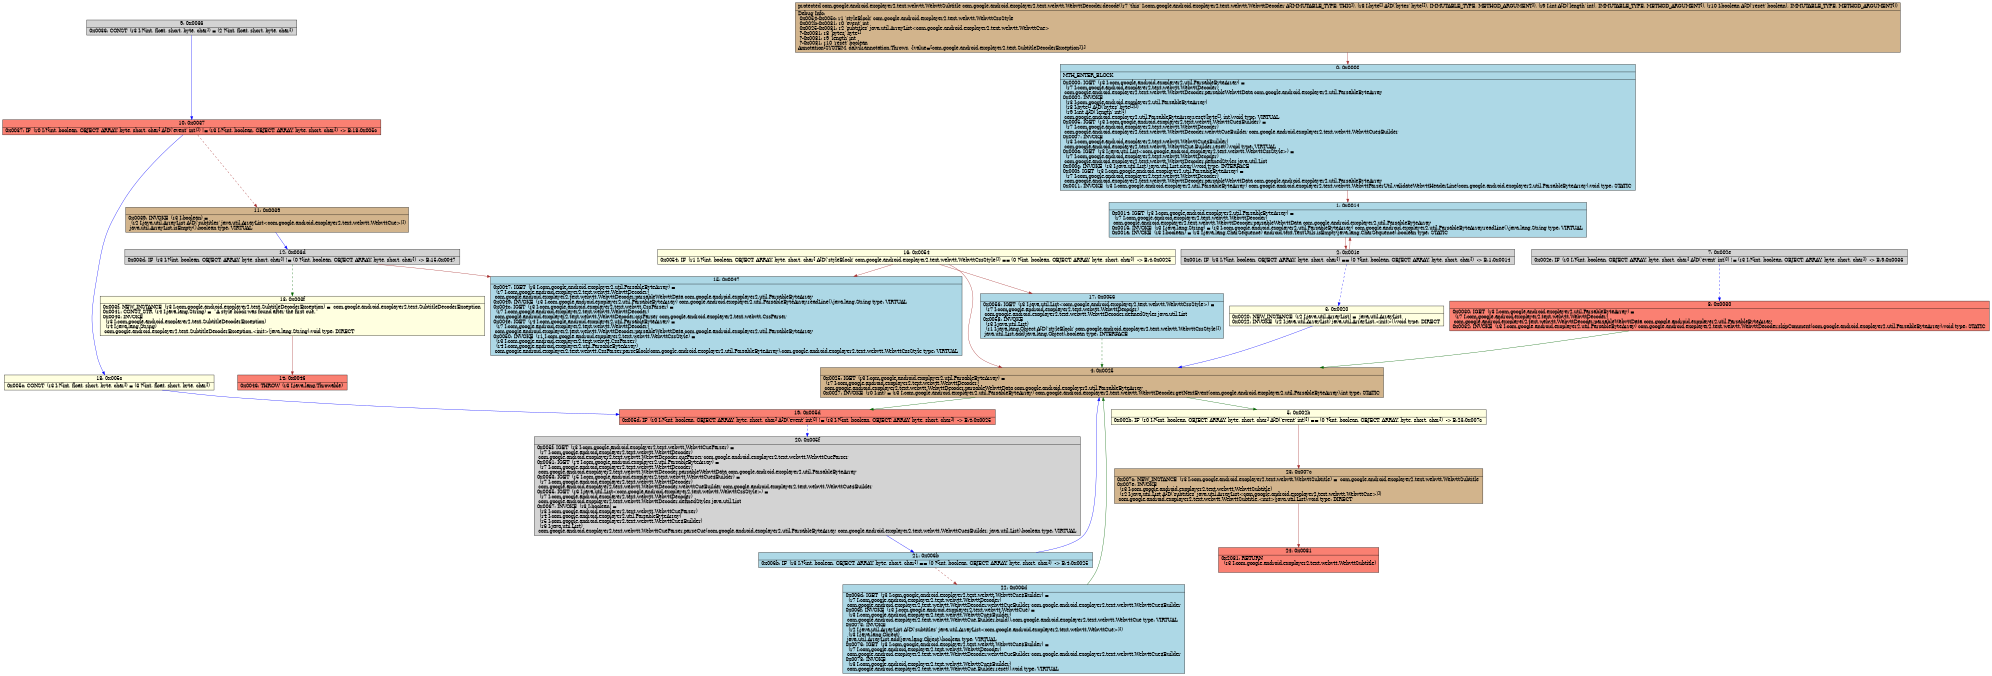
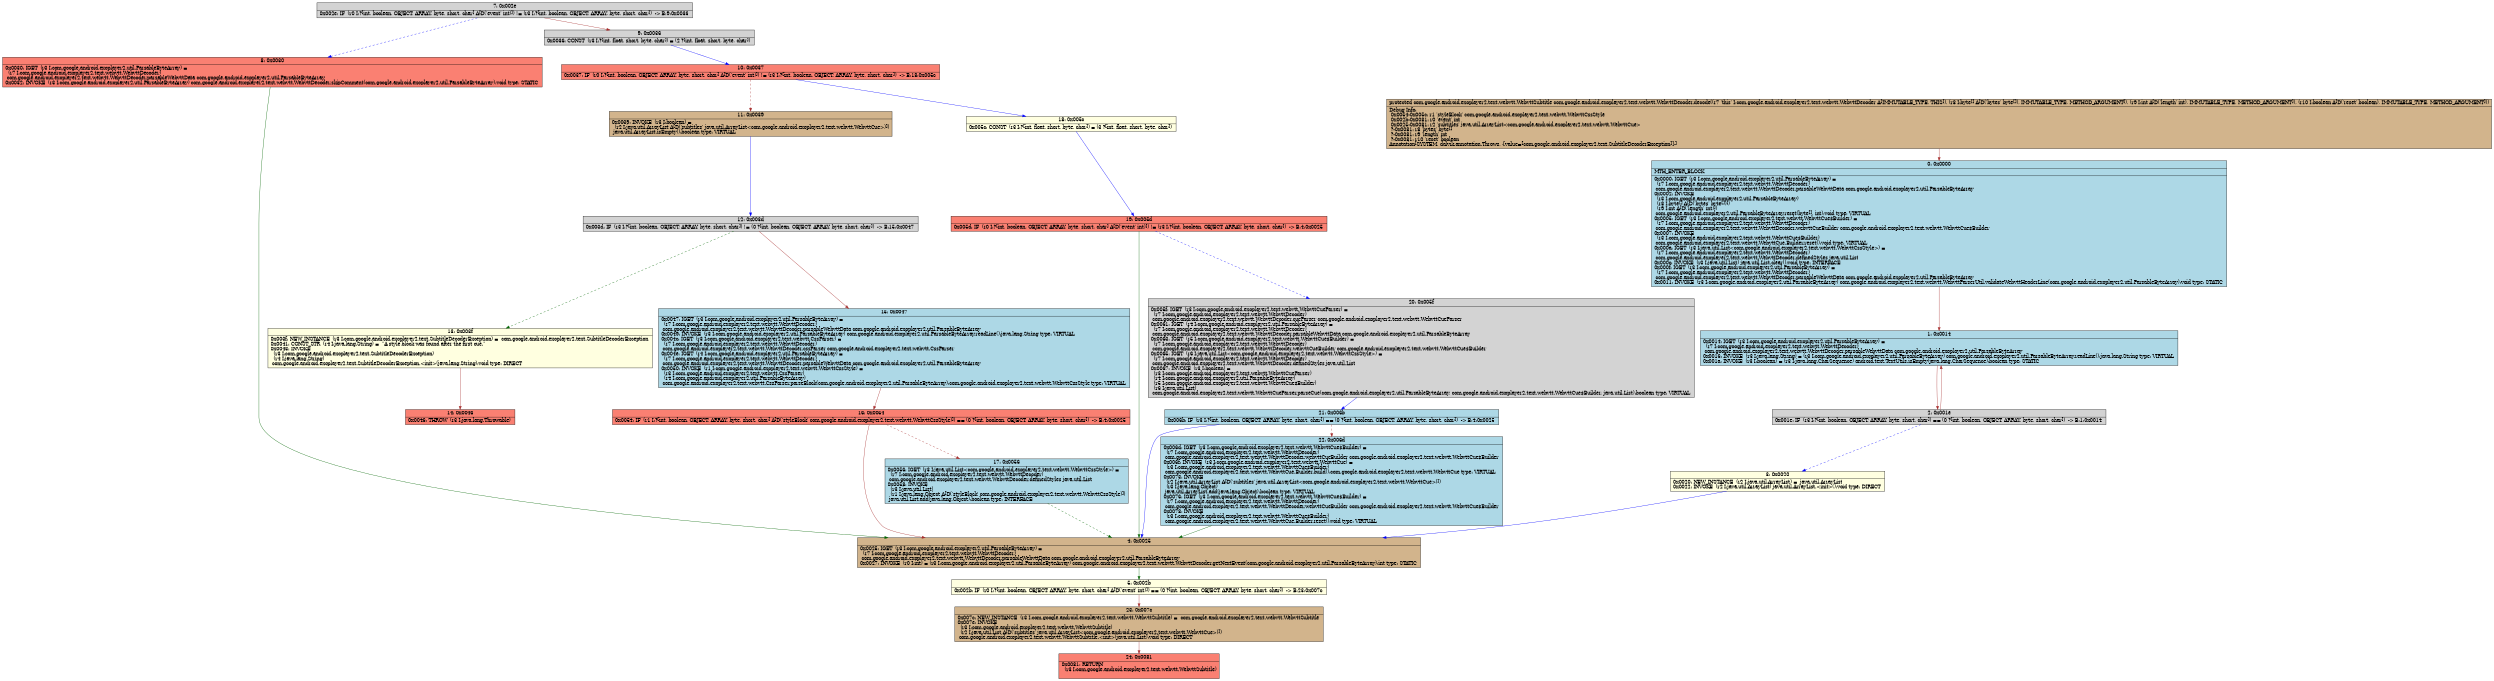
none -> (575, 24)
(916, 257) -> (871, 417)
(875, 270) -> (878, 397)
(984, 279) -> (922, 441)
(924, 403) -> (1139, 383)
(1243, 559) -> (1084, 665)
